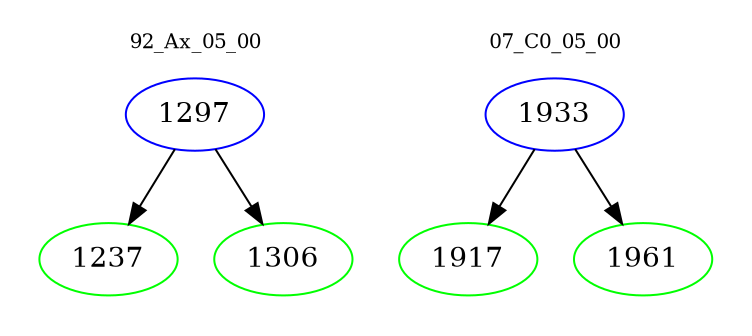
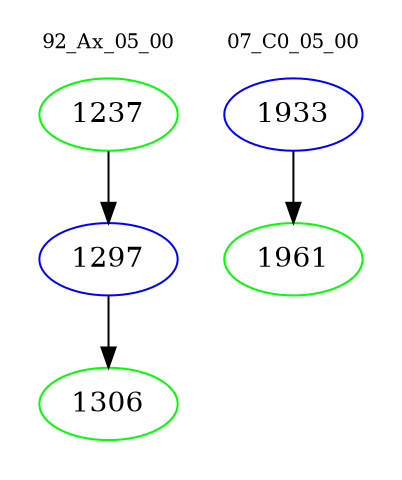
(157, 178) -> (109, 177)
(468, 259) -> none
